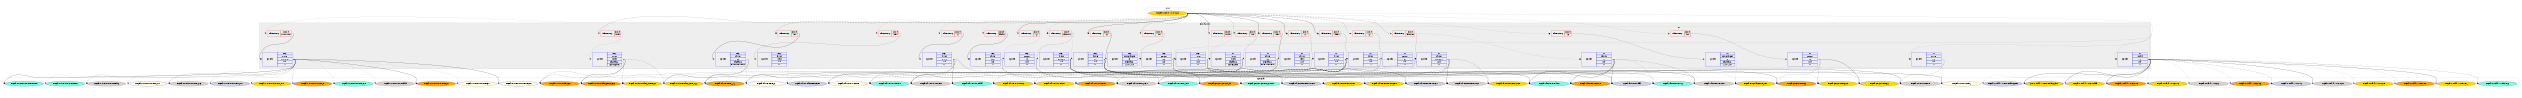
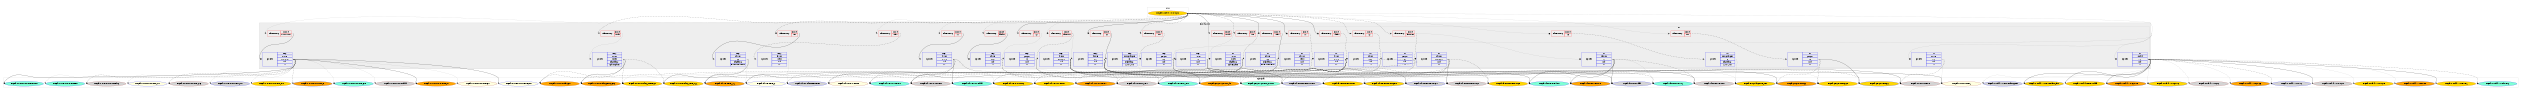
(2044, 84) -> (2044, 84)
(2085, 84) -> (2085, 84)
